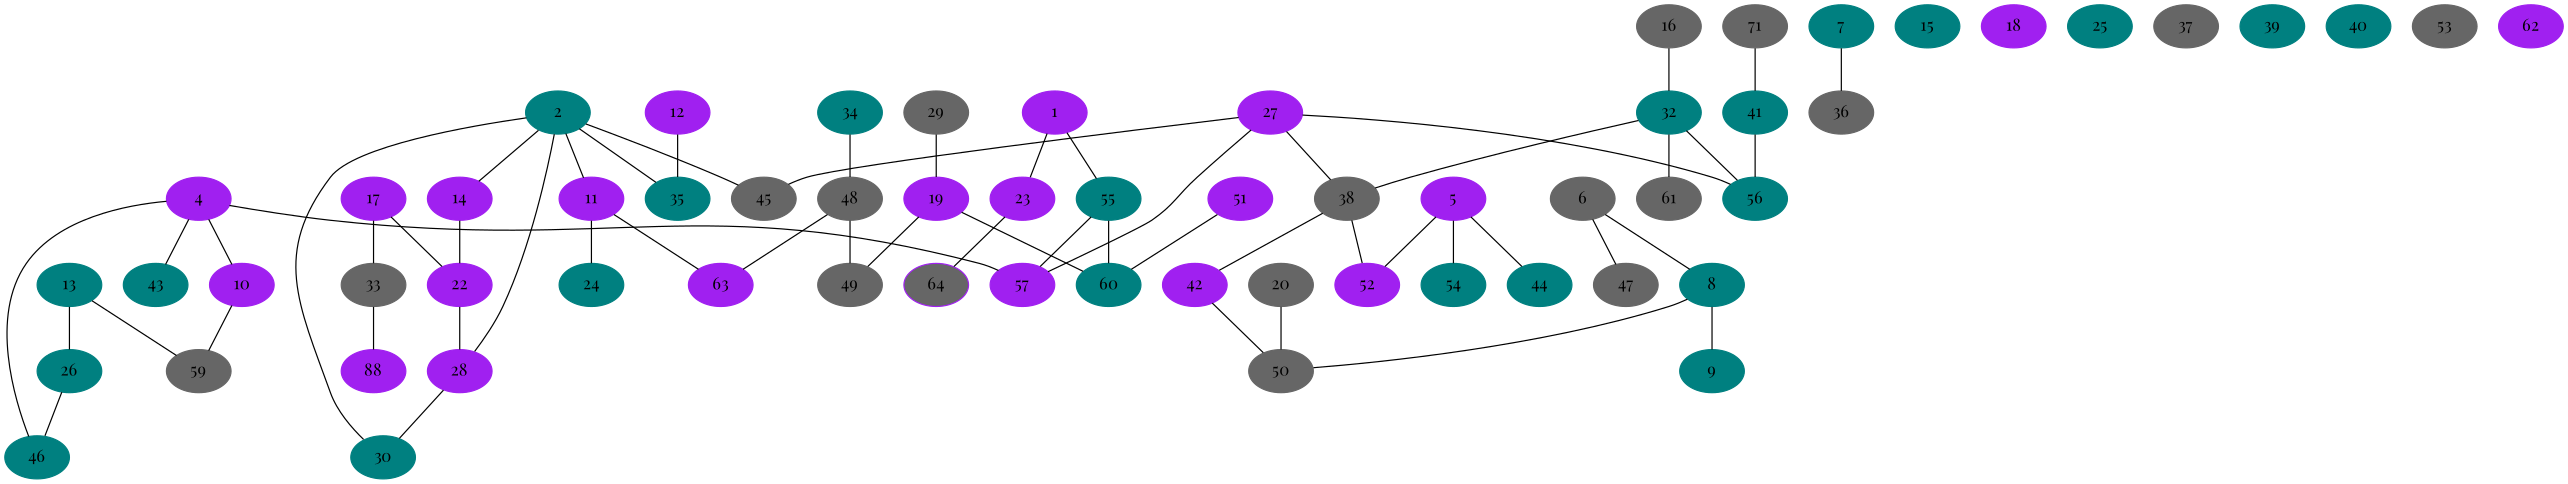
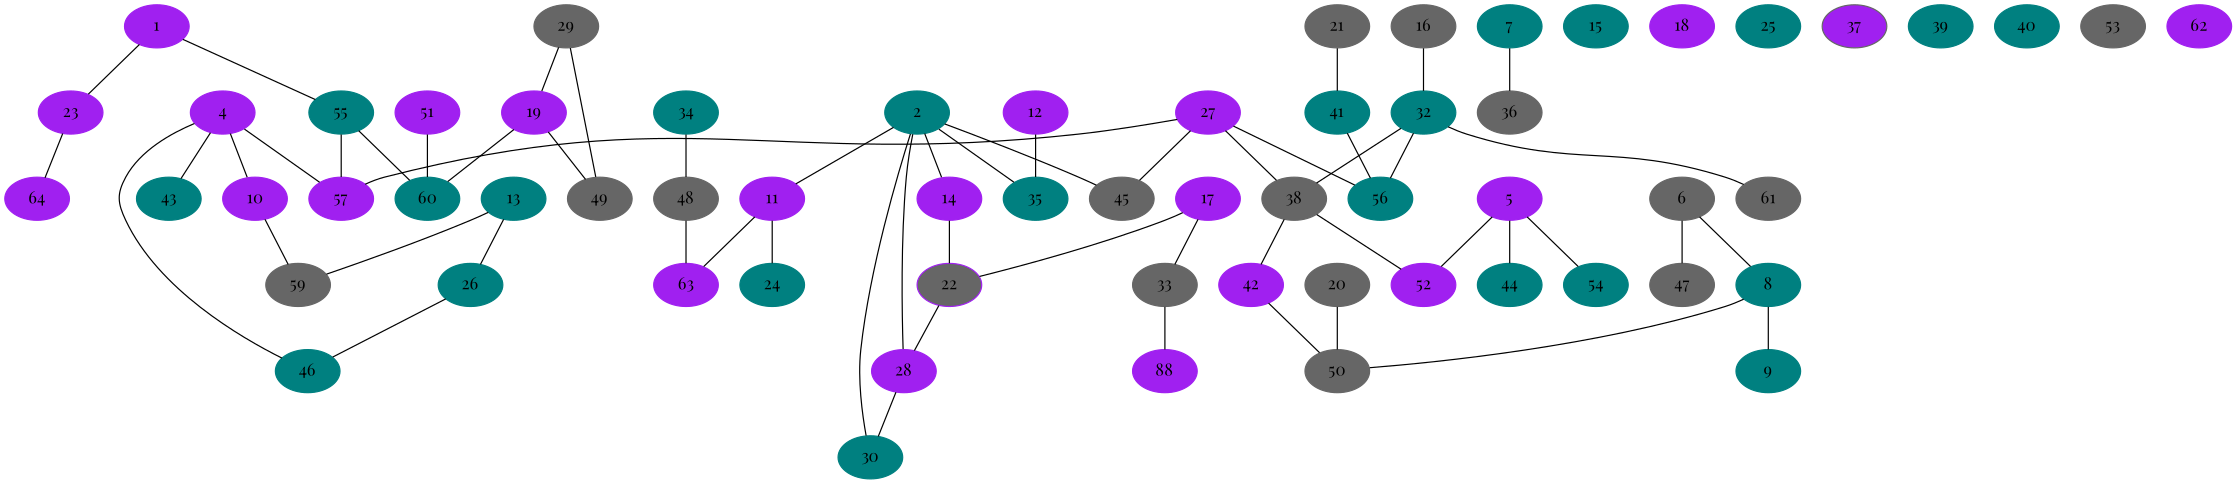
(1755, 26) -> (1337, 26)
(2186, 26) -> (1854, 26)
(850, 245) -> (583, 113)
(460, 285) -> (949, 285)
(936, 285) -> (37, 199)
